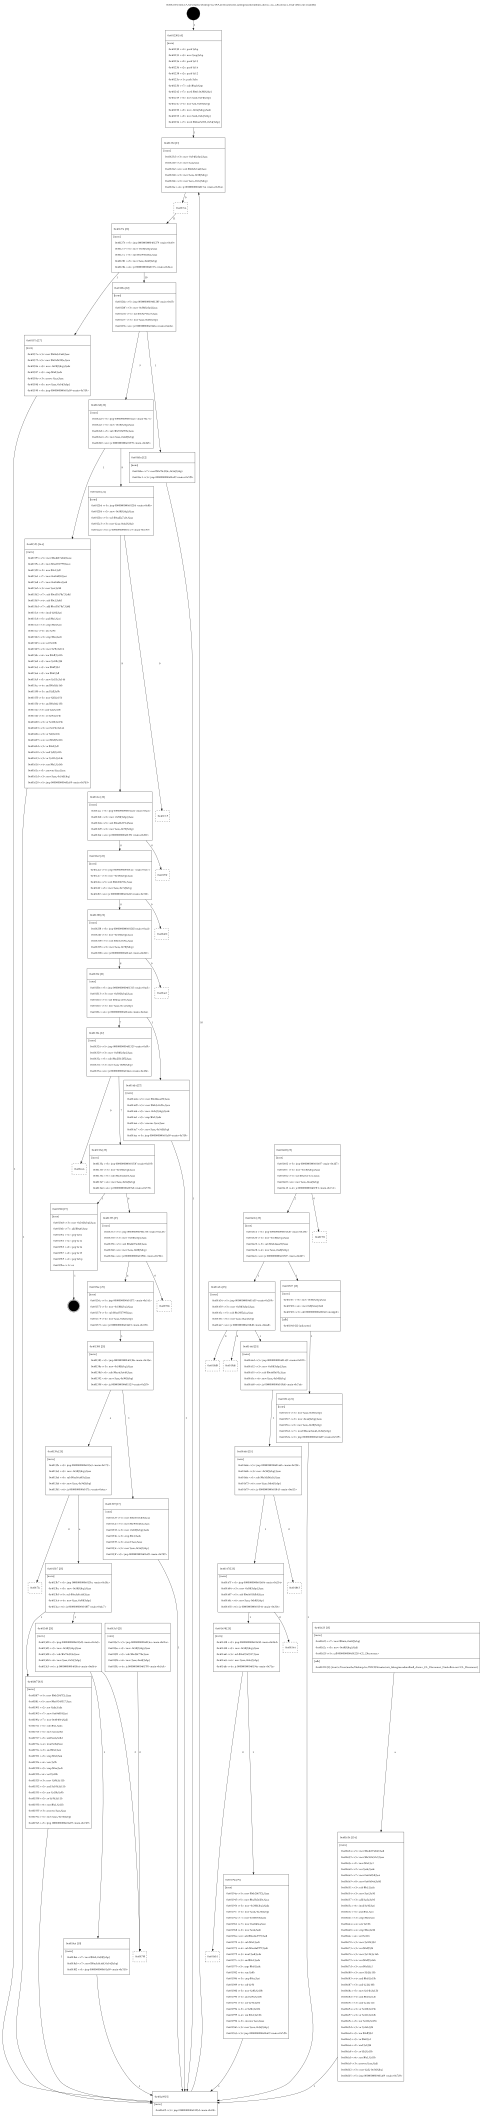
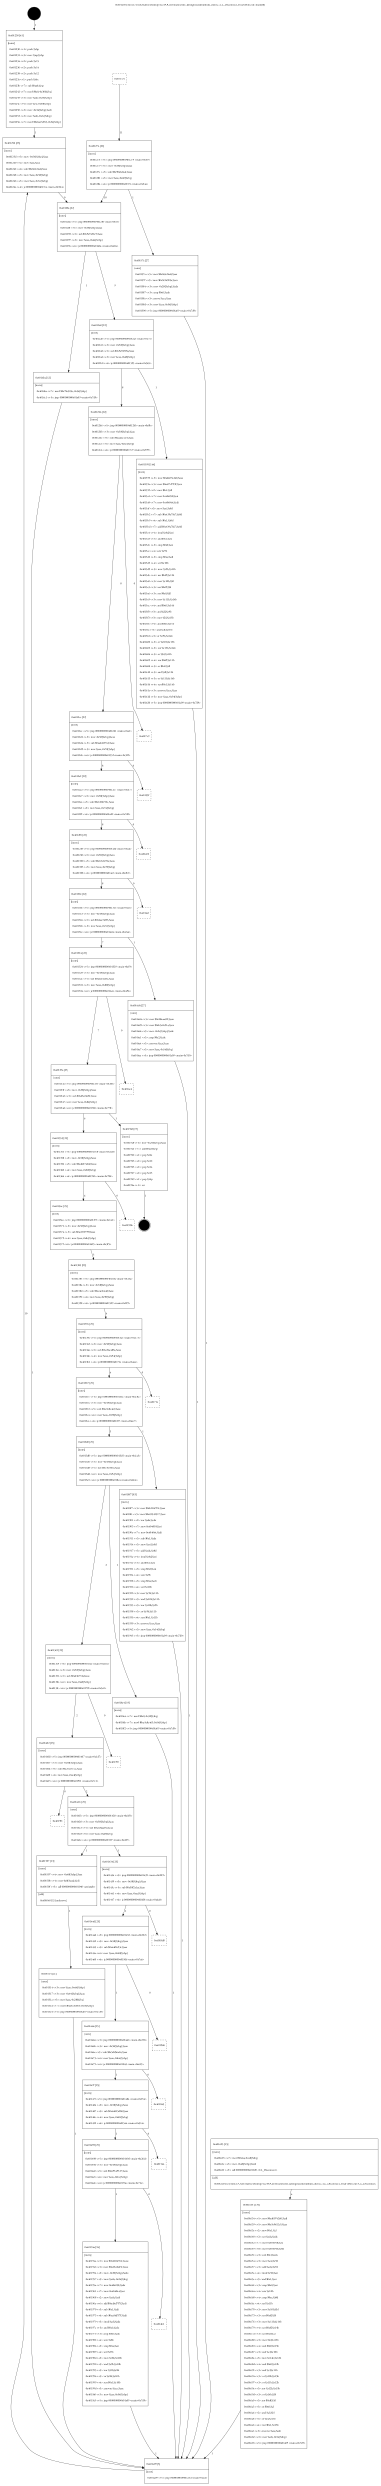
(184, 197) -> (62, 197)
(234, 1344) -> (142, 2001)
(136, 1529) -> none
none -> (74, 1714)
(133, 1808) -> (94, 1564)
